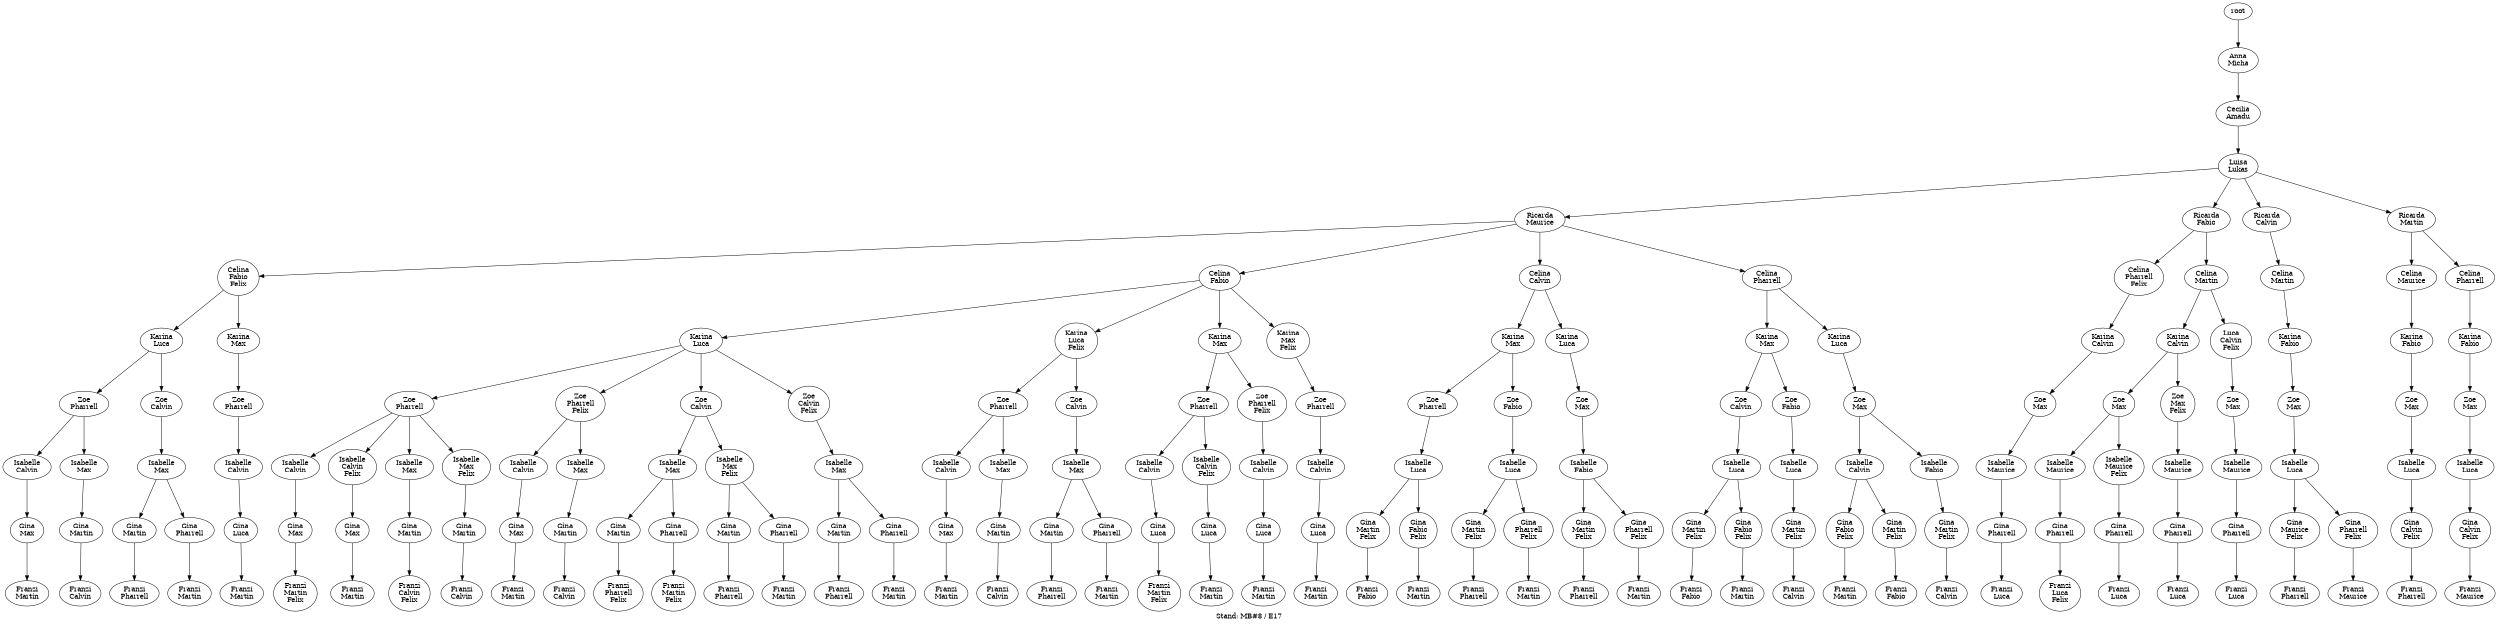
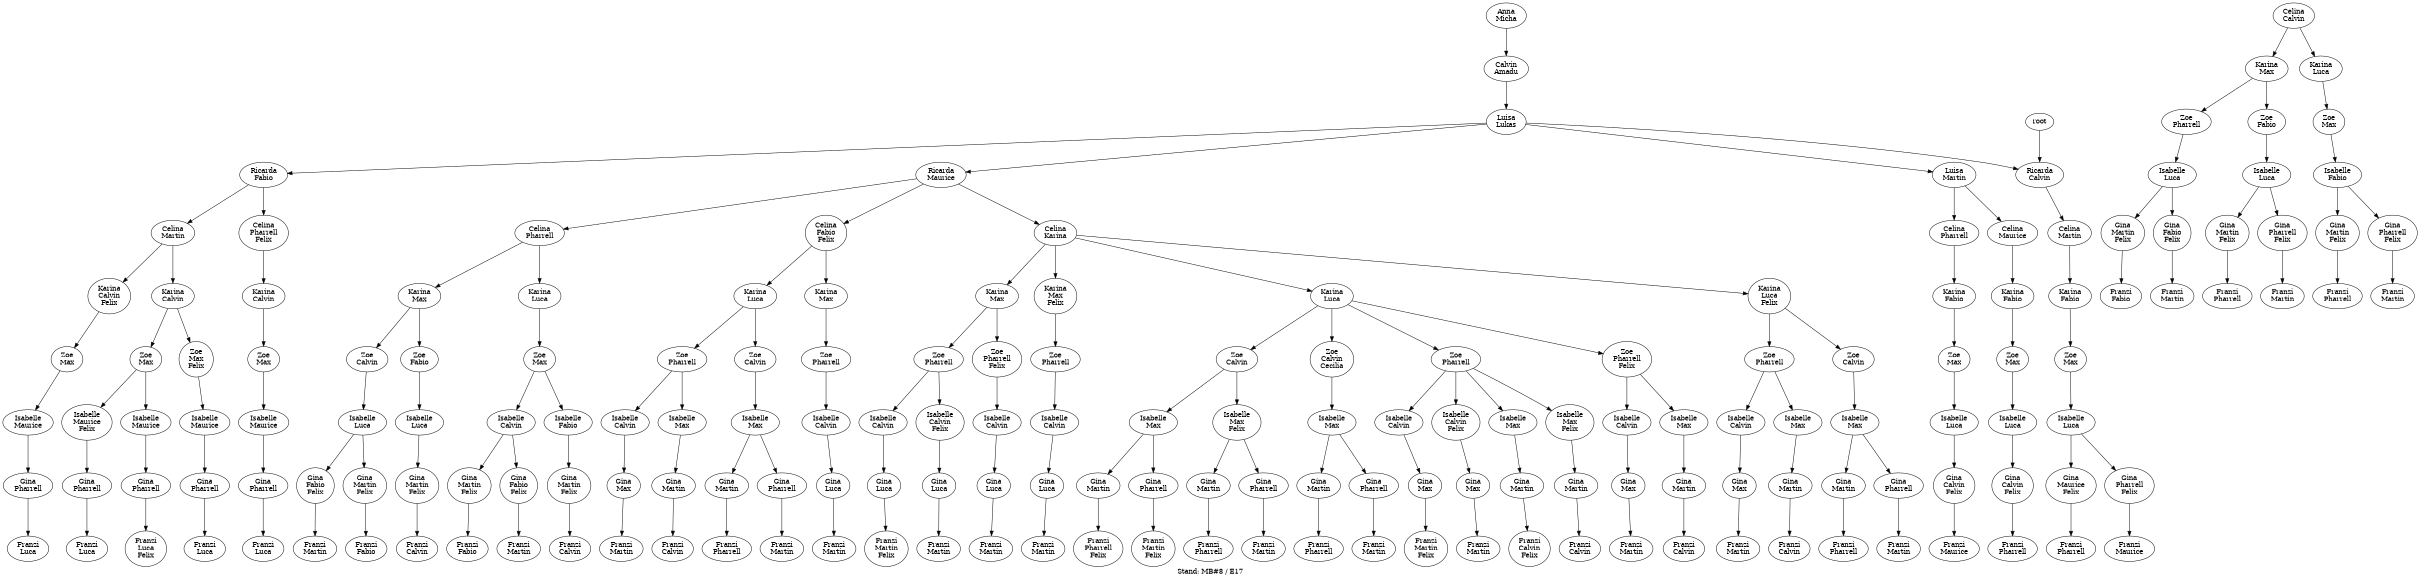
(2238, 31) -> (2040, 144)
(2238, 113) -> (1506, 69)
(2412, 220) -> (1954, 175)
(1540, 246) -> none
(1220, 278) -> (1055, 233)
(2231, 341) -> (109, 296)
(809, 404) -> (1332, 359)
